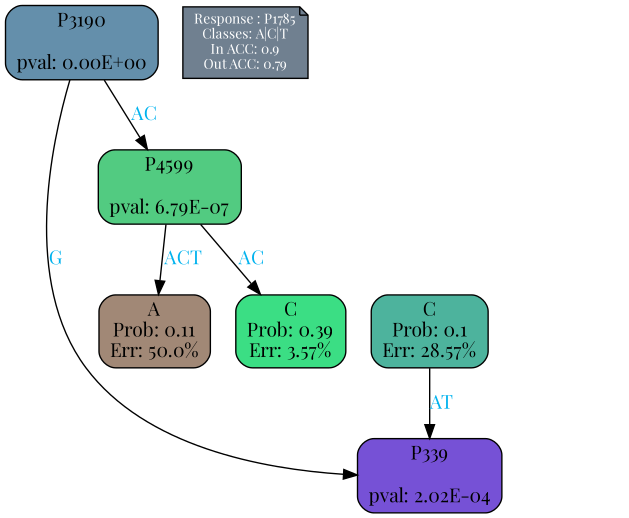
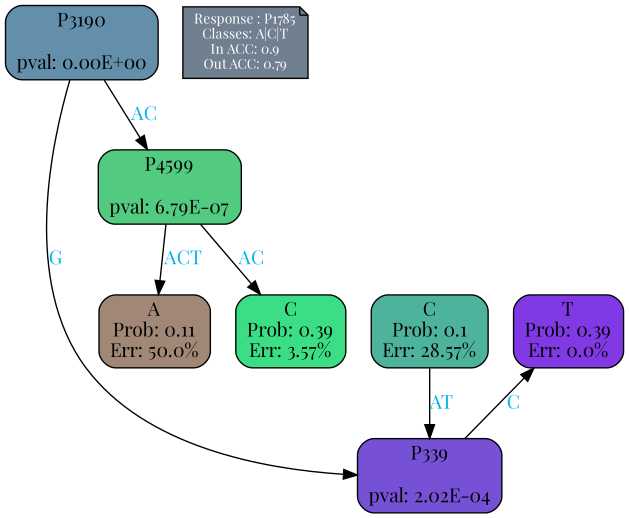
none -> (569, 331)
